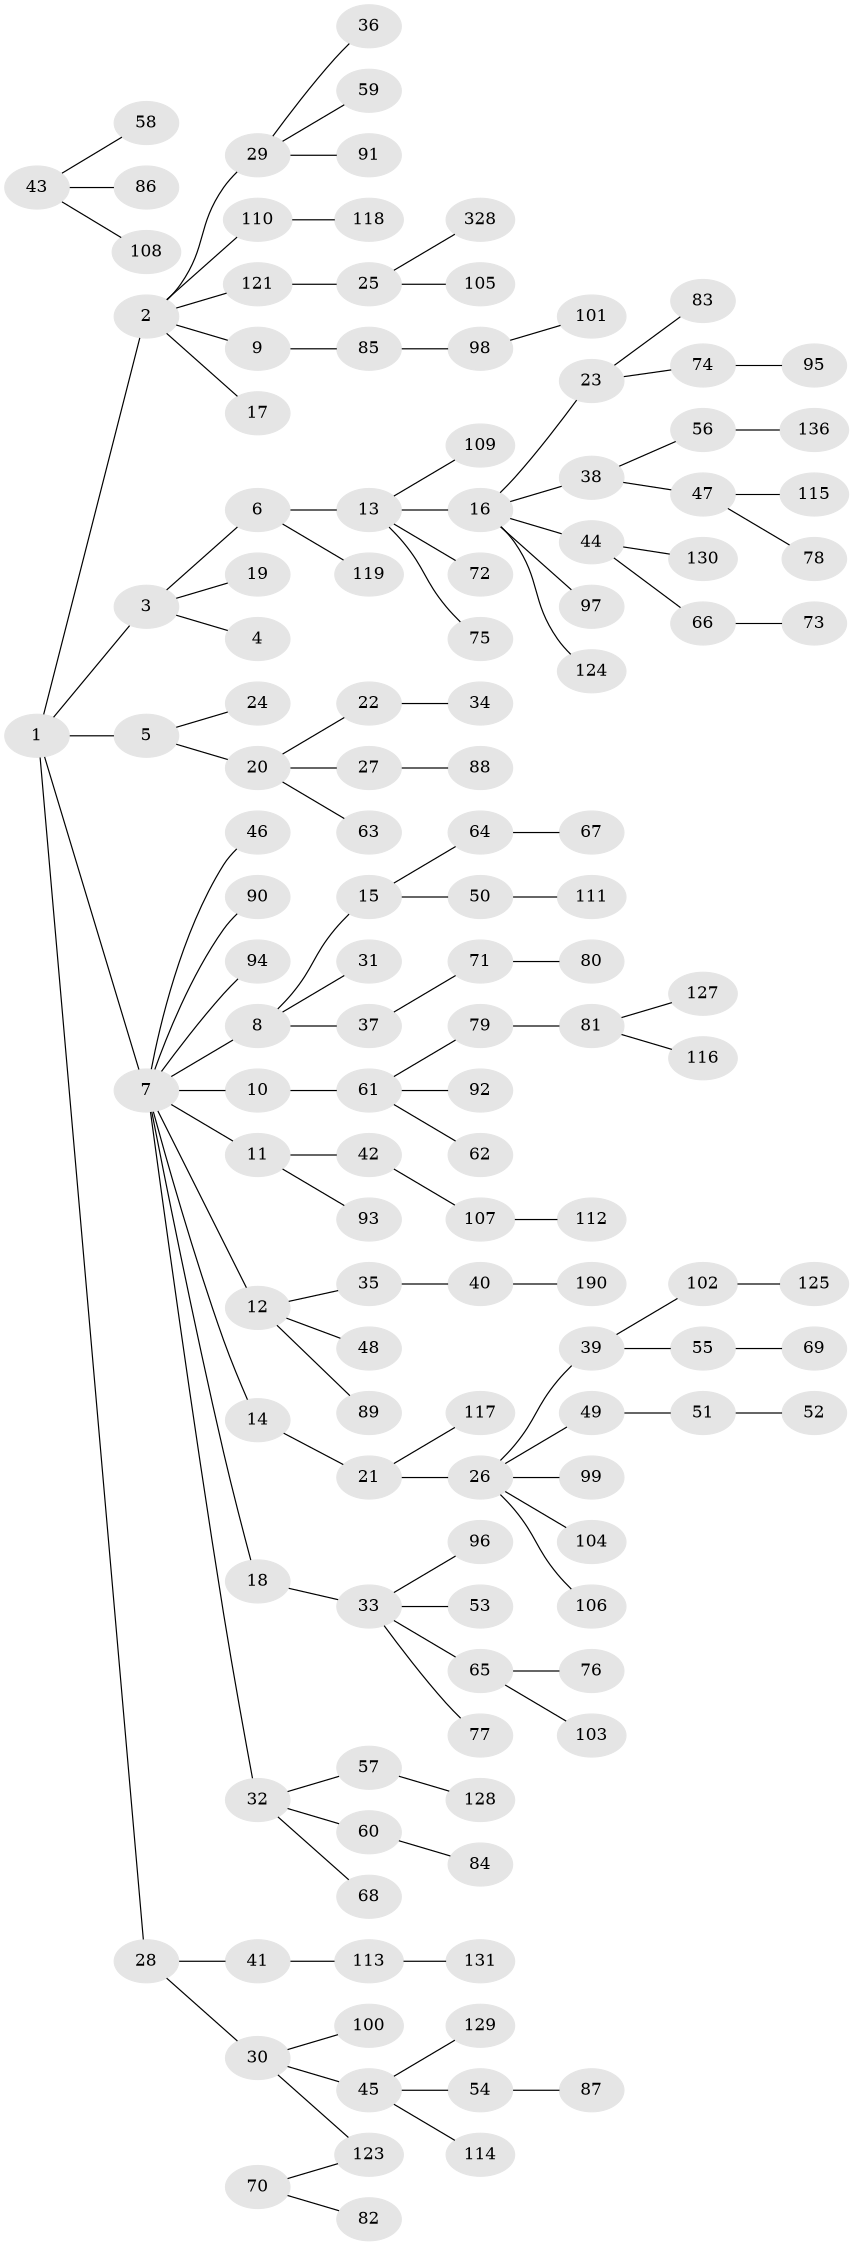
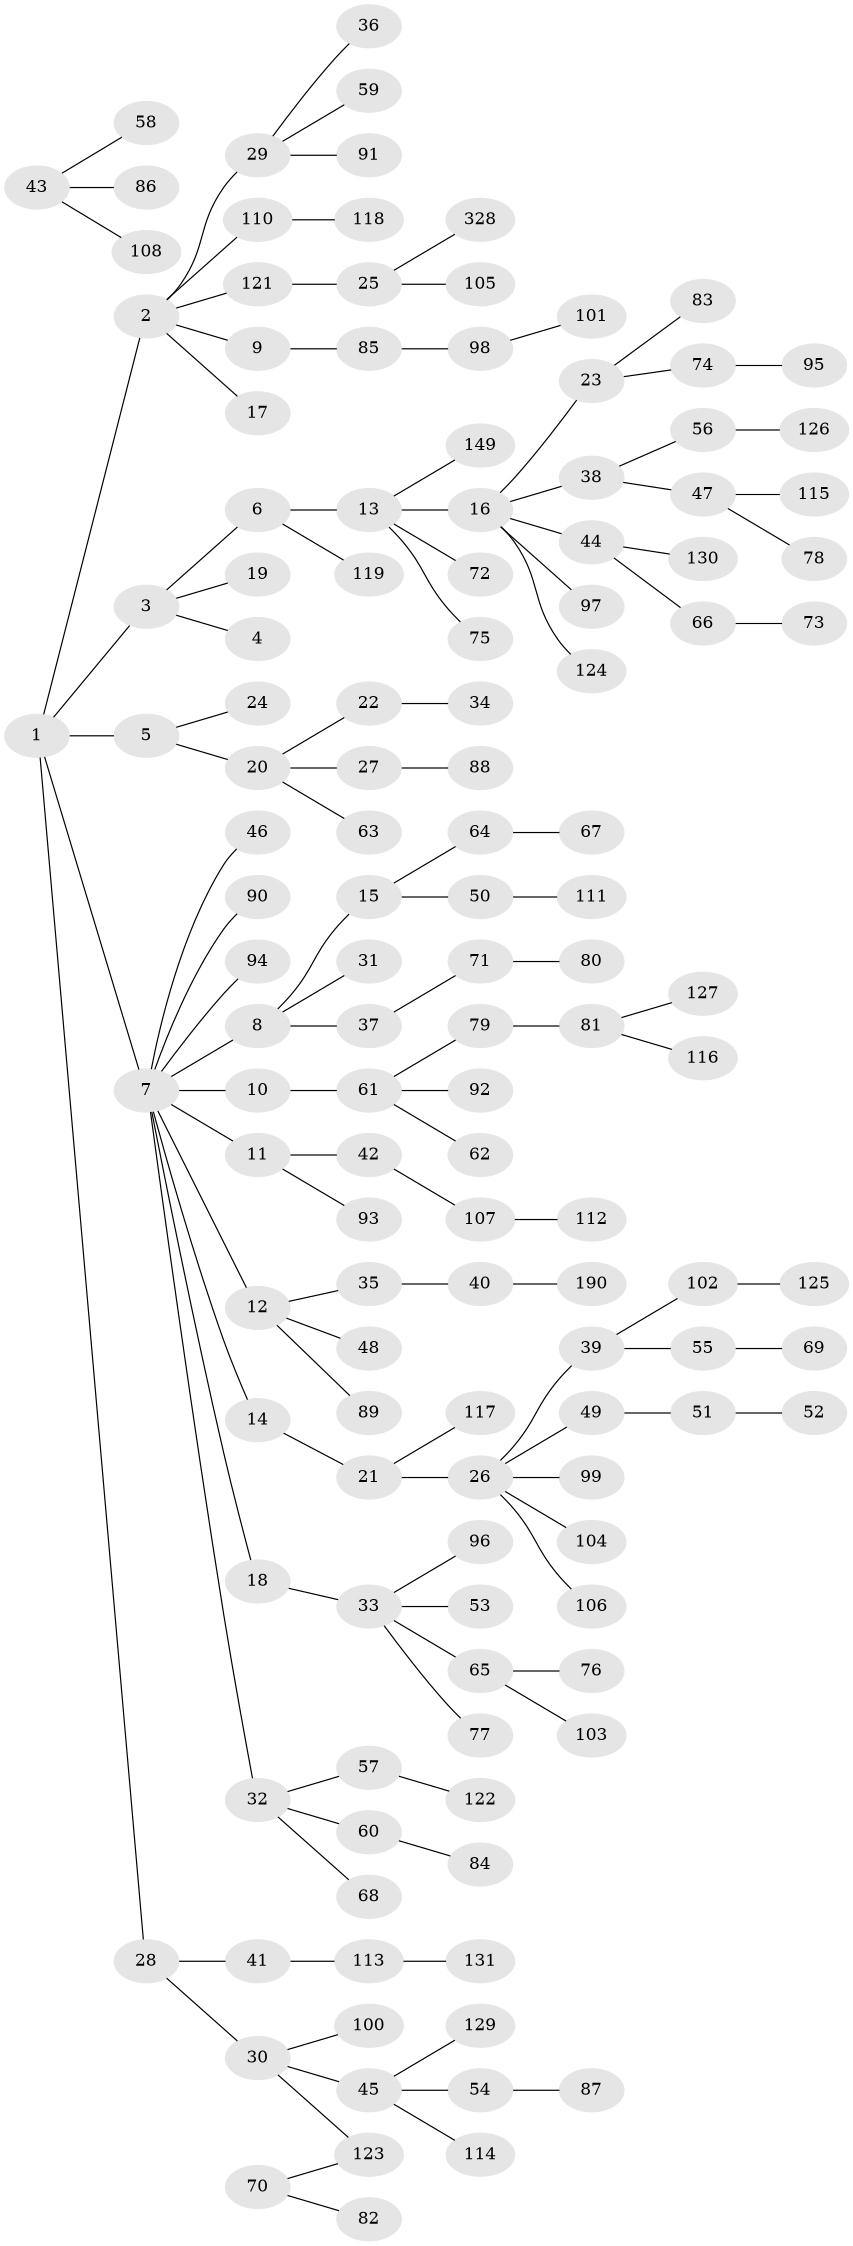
(814, 430) -> (814, 430)
(480, 446) -> (480, 446)
(480, 1800) -> (480, 1800)
